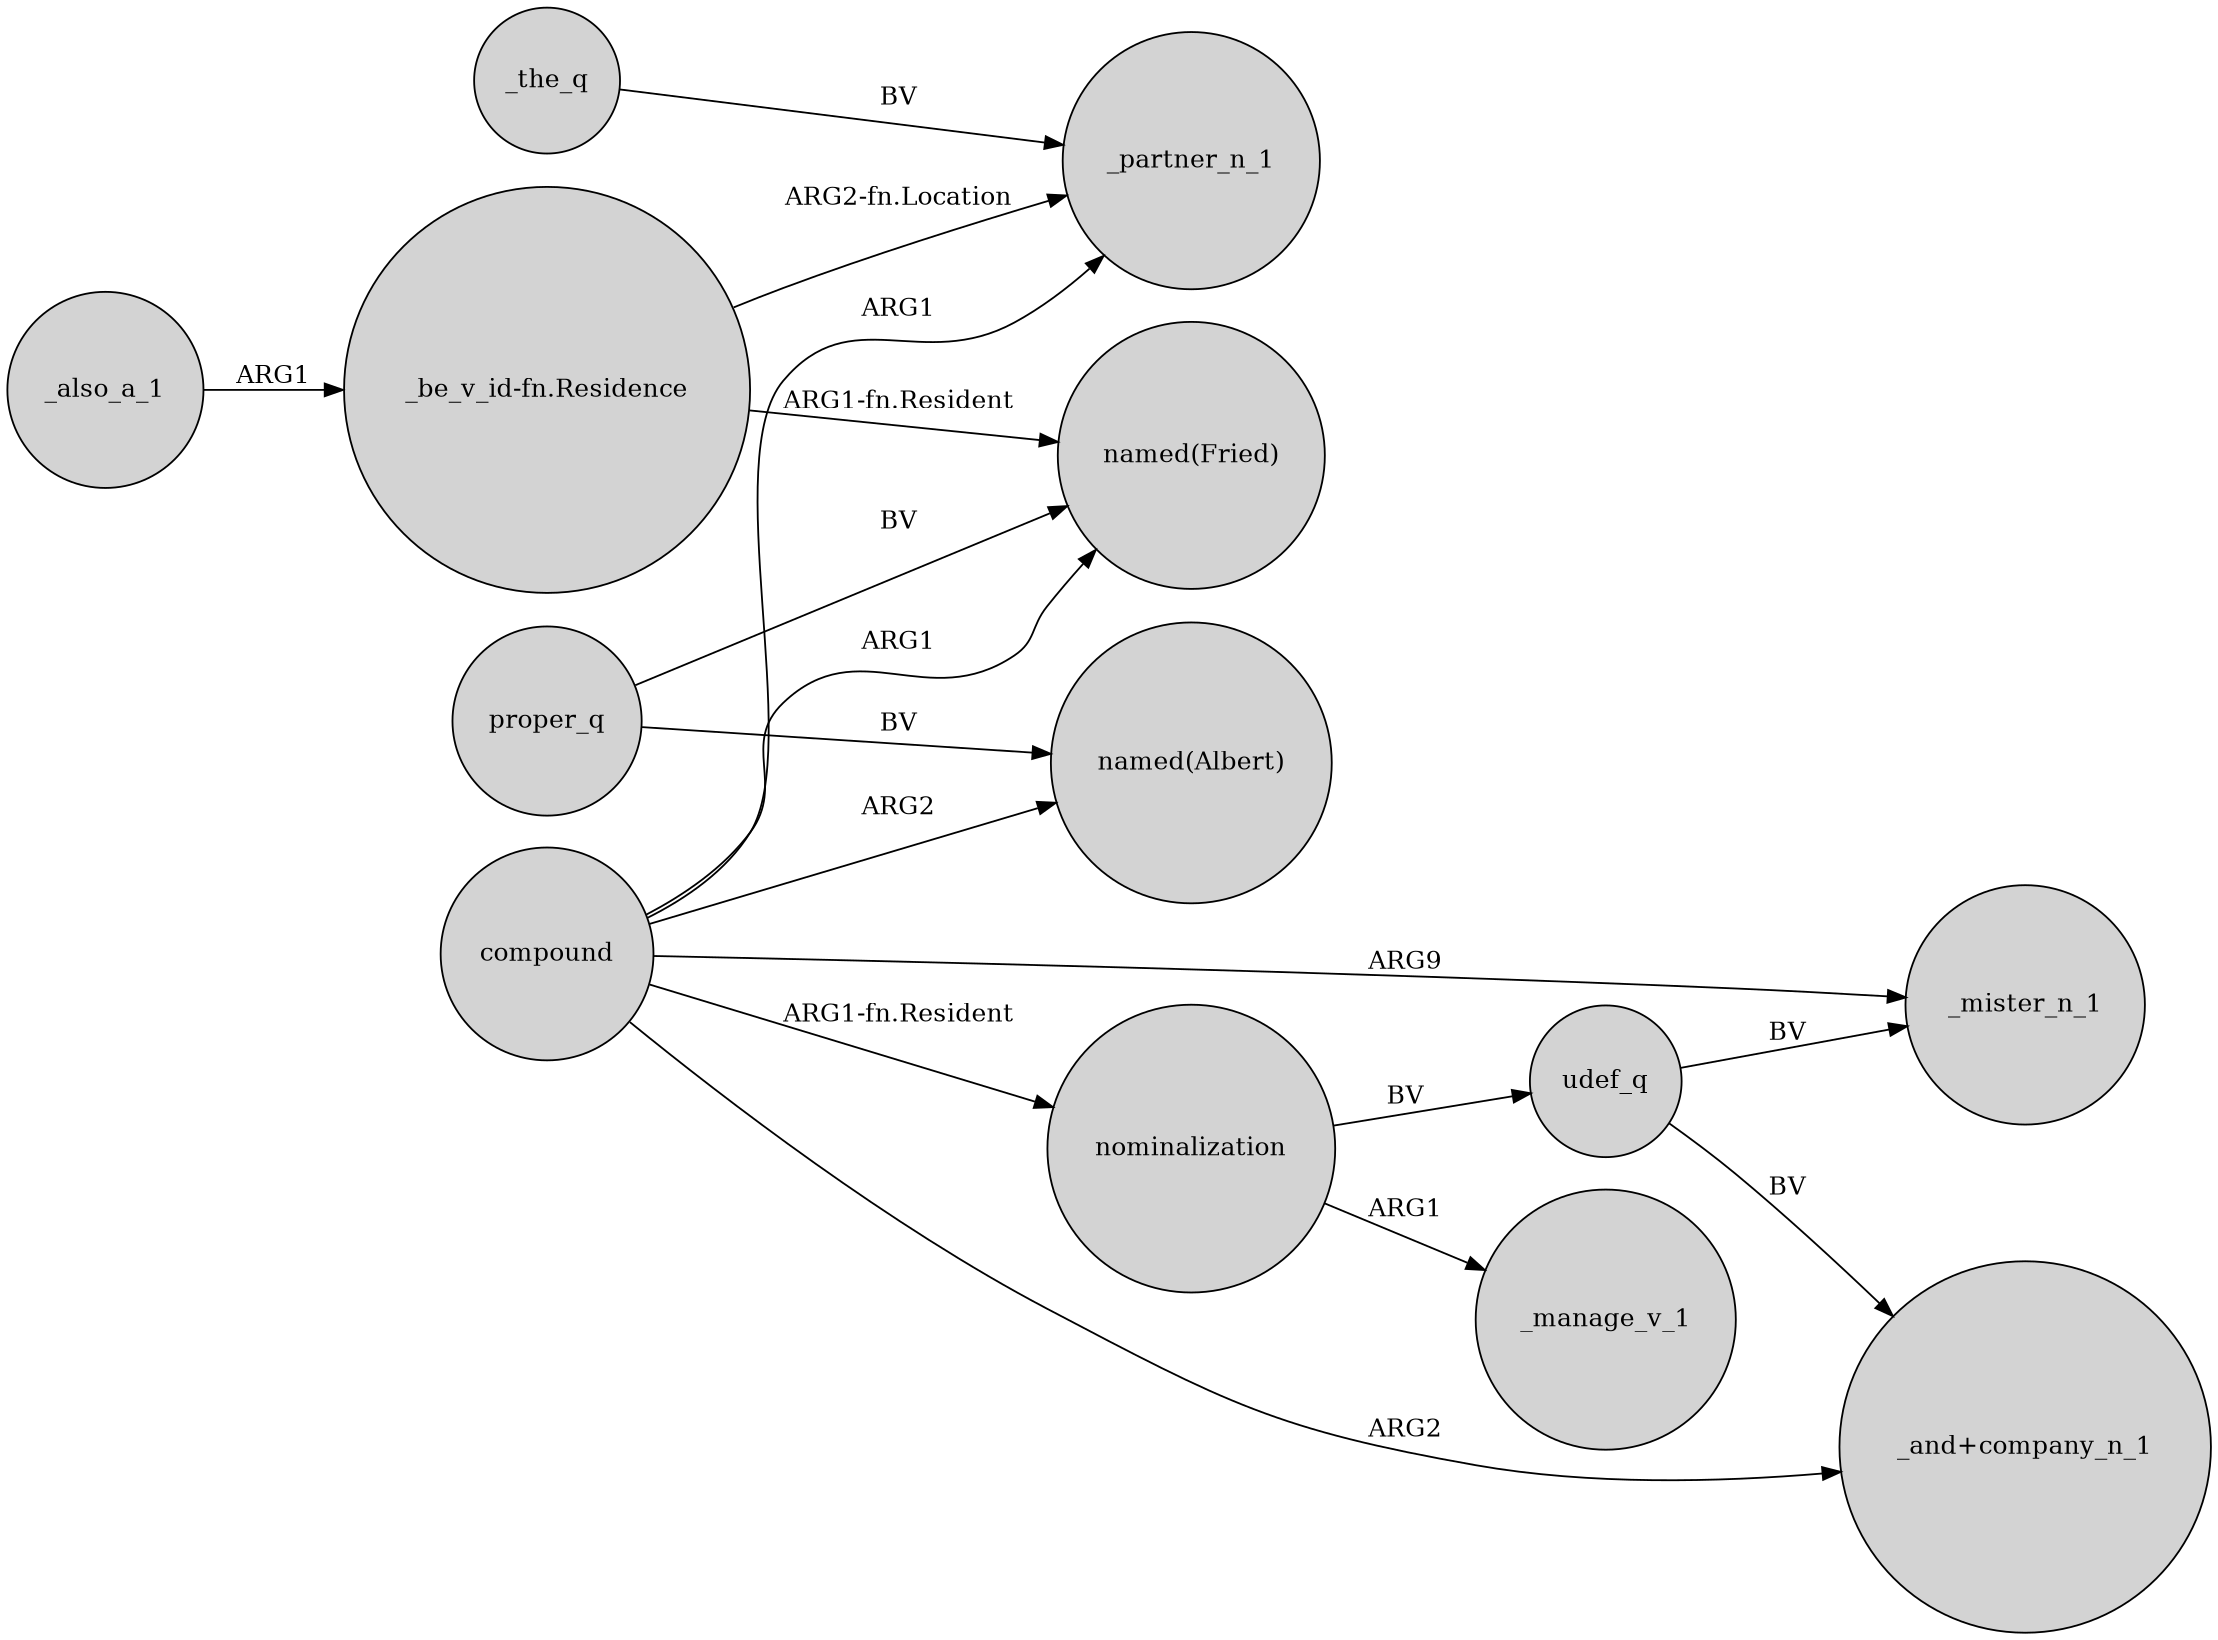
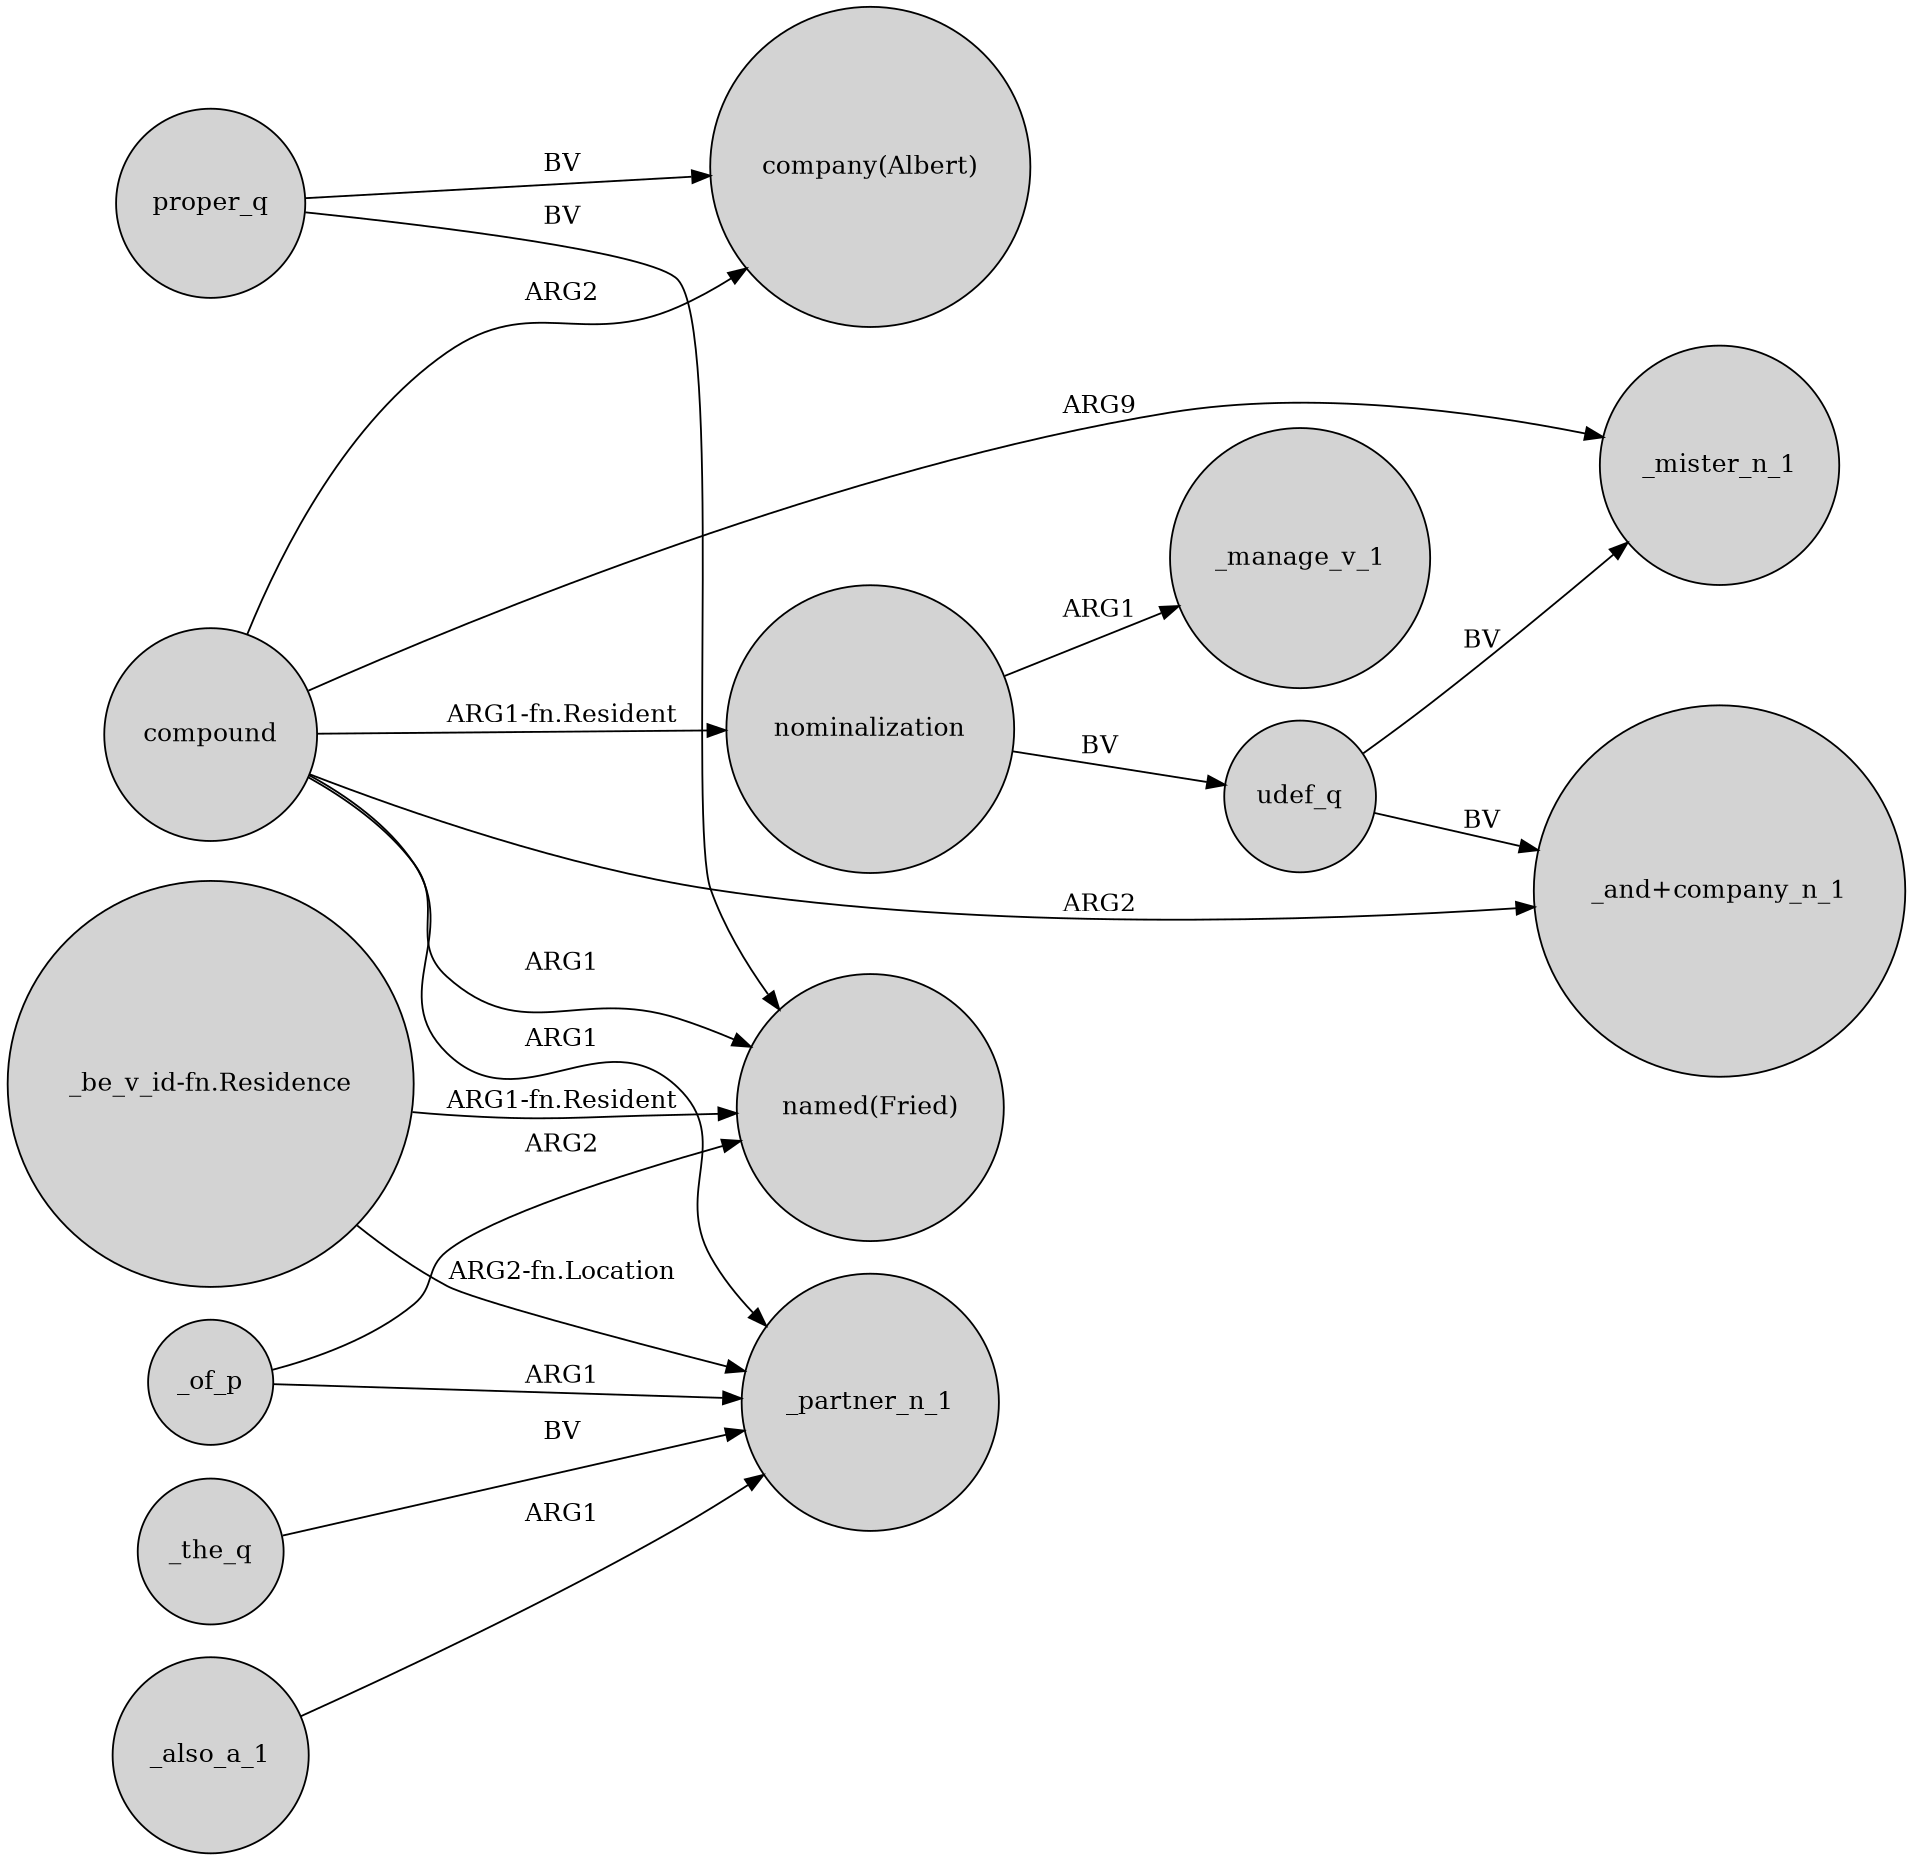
(264, 390) -> (528, 1608)
(1191, 763) -> (870, 167)
none -> (211, 1382)
